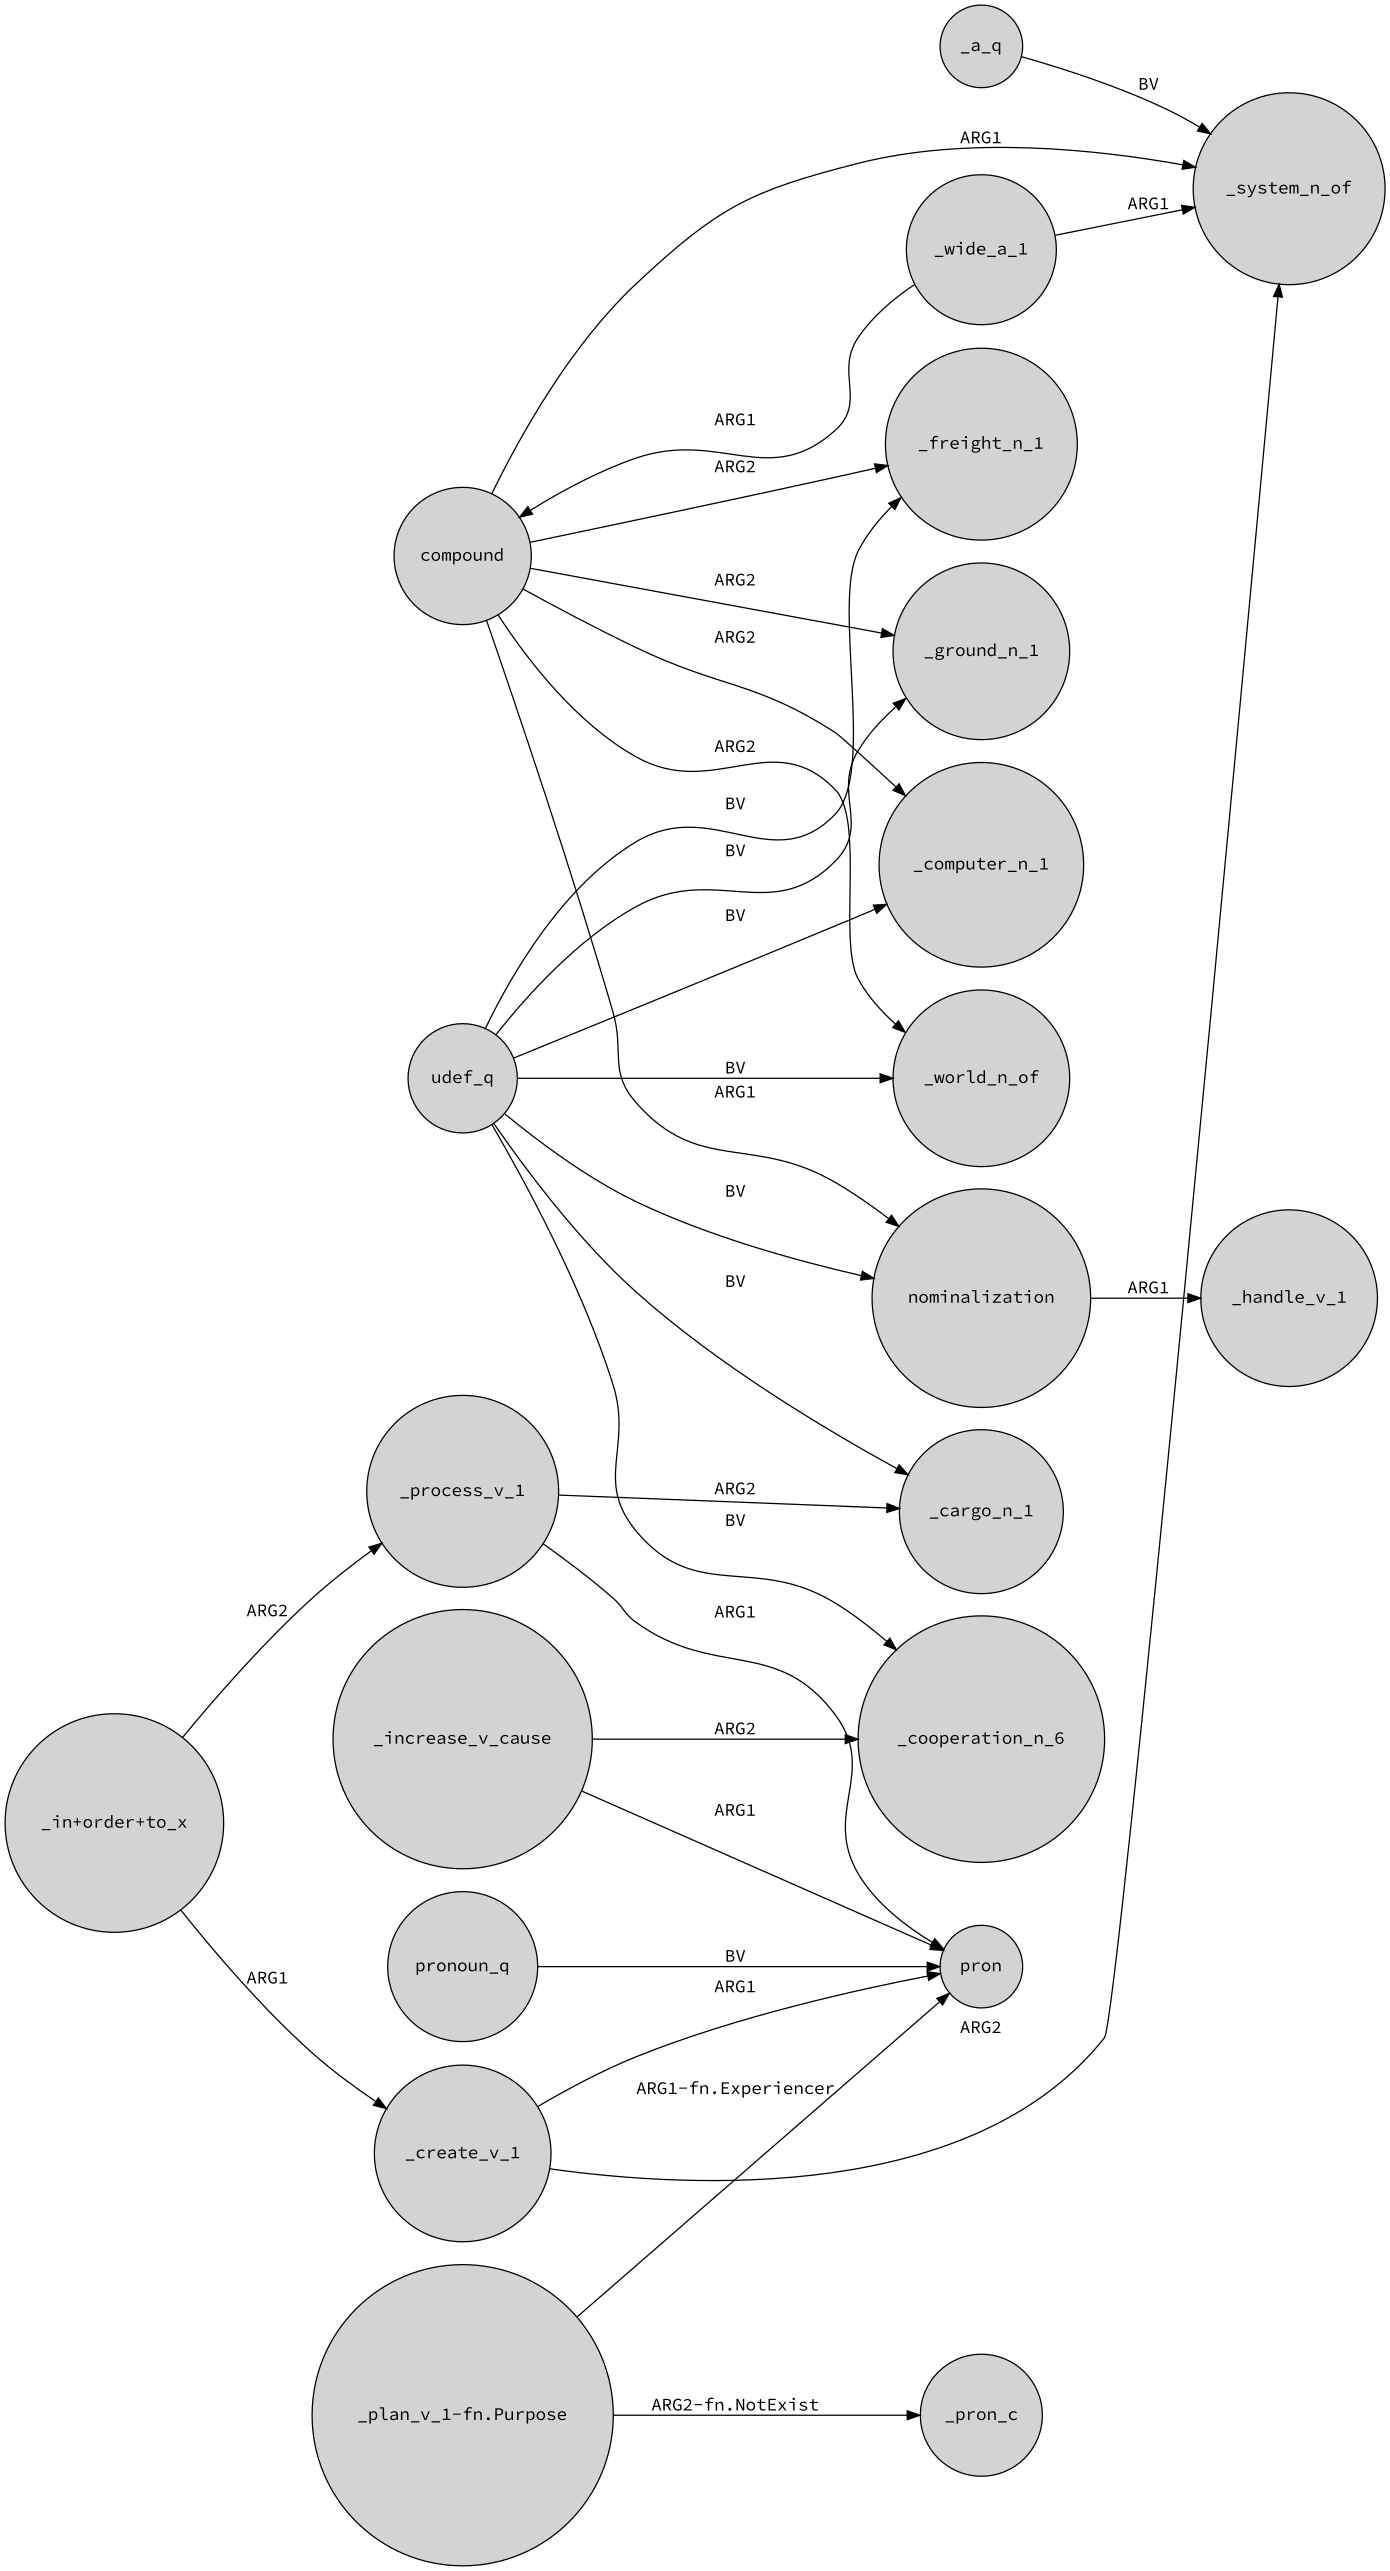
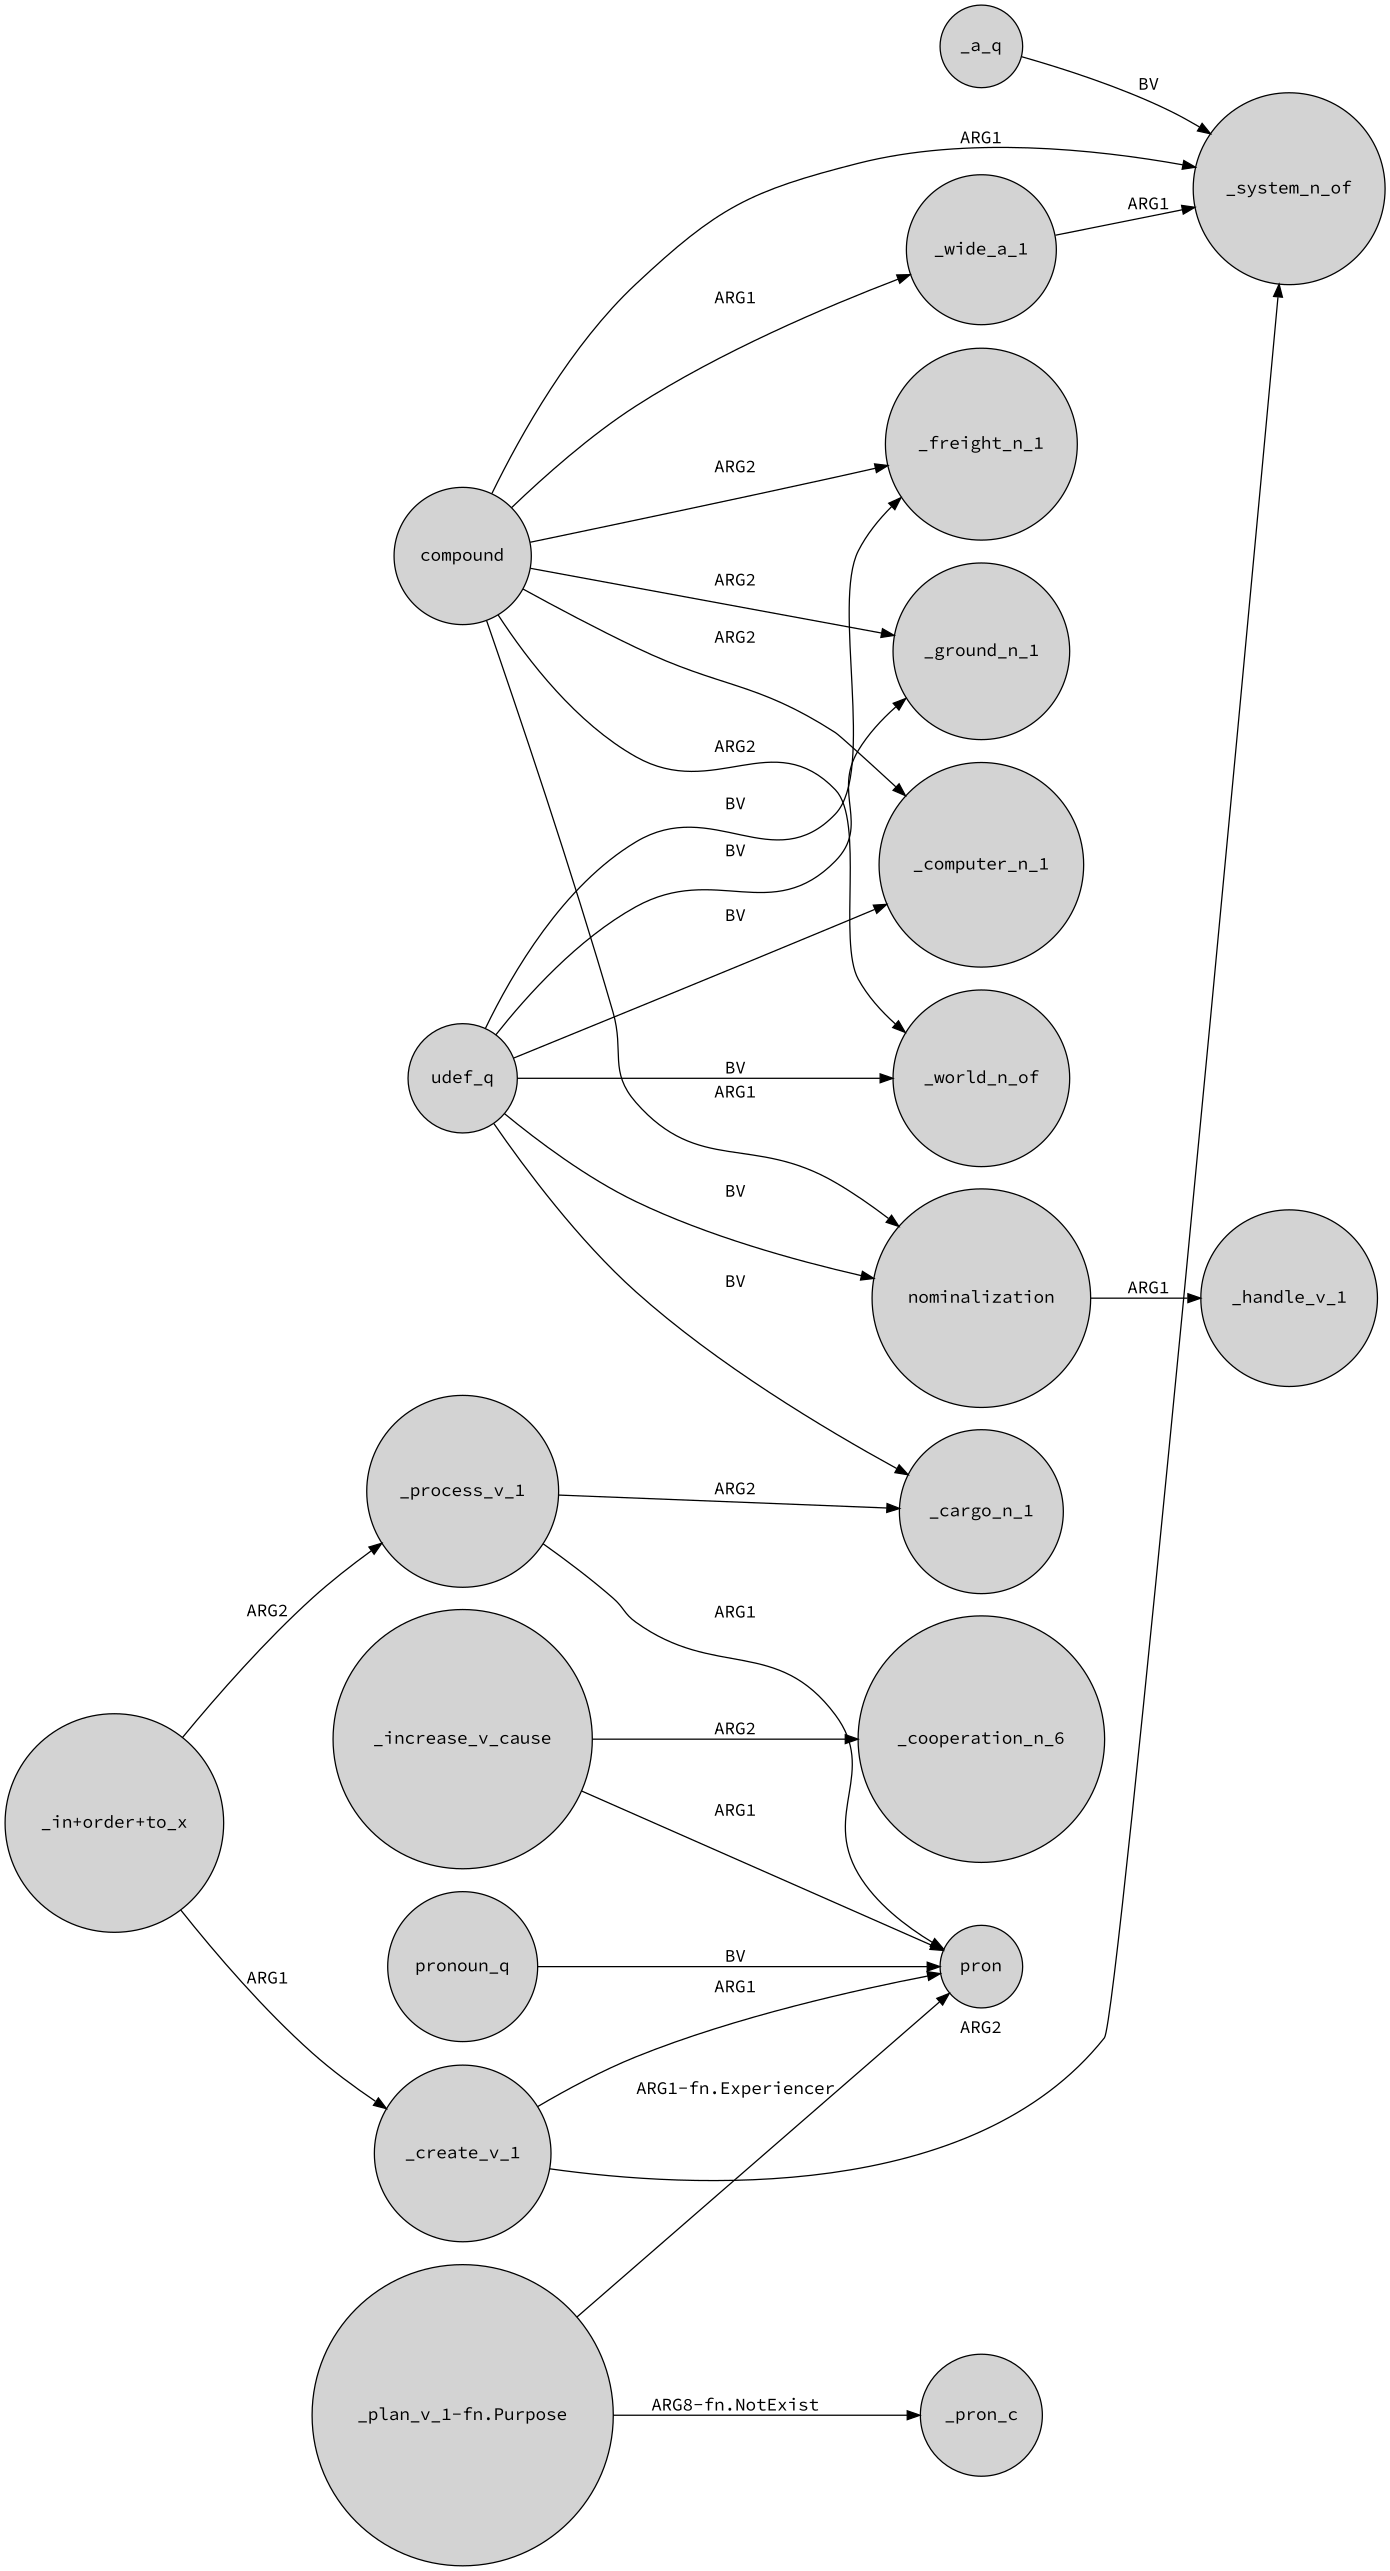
(768, 458) -> (692, 373)
(617, 1457) -> none
(736, 2406) -> (736, 2406)
